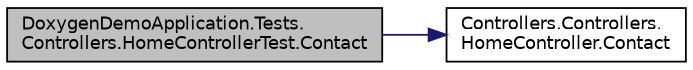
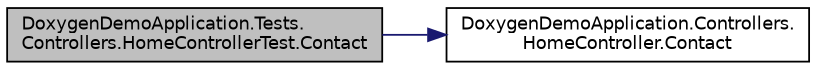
(566, 35) -> (628, 35)
